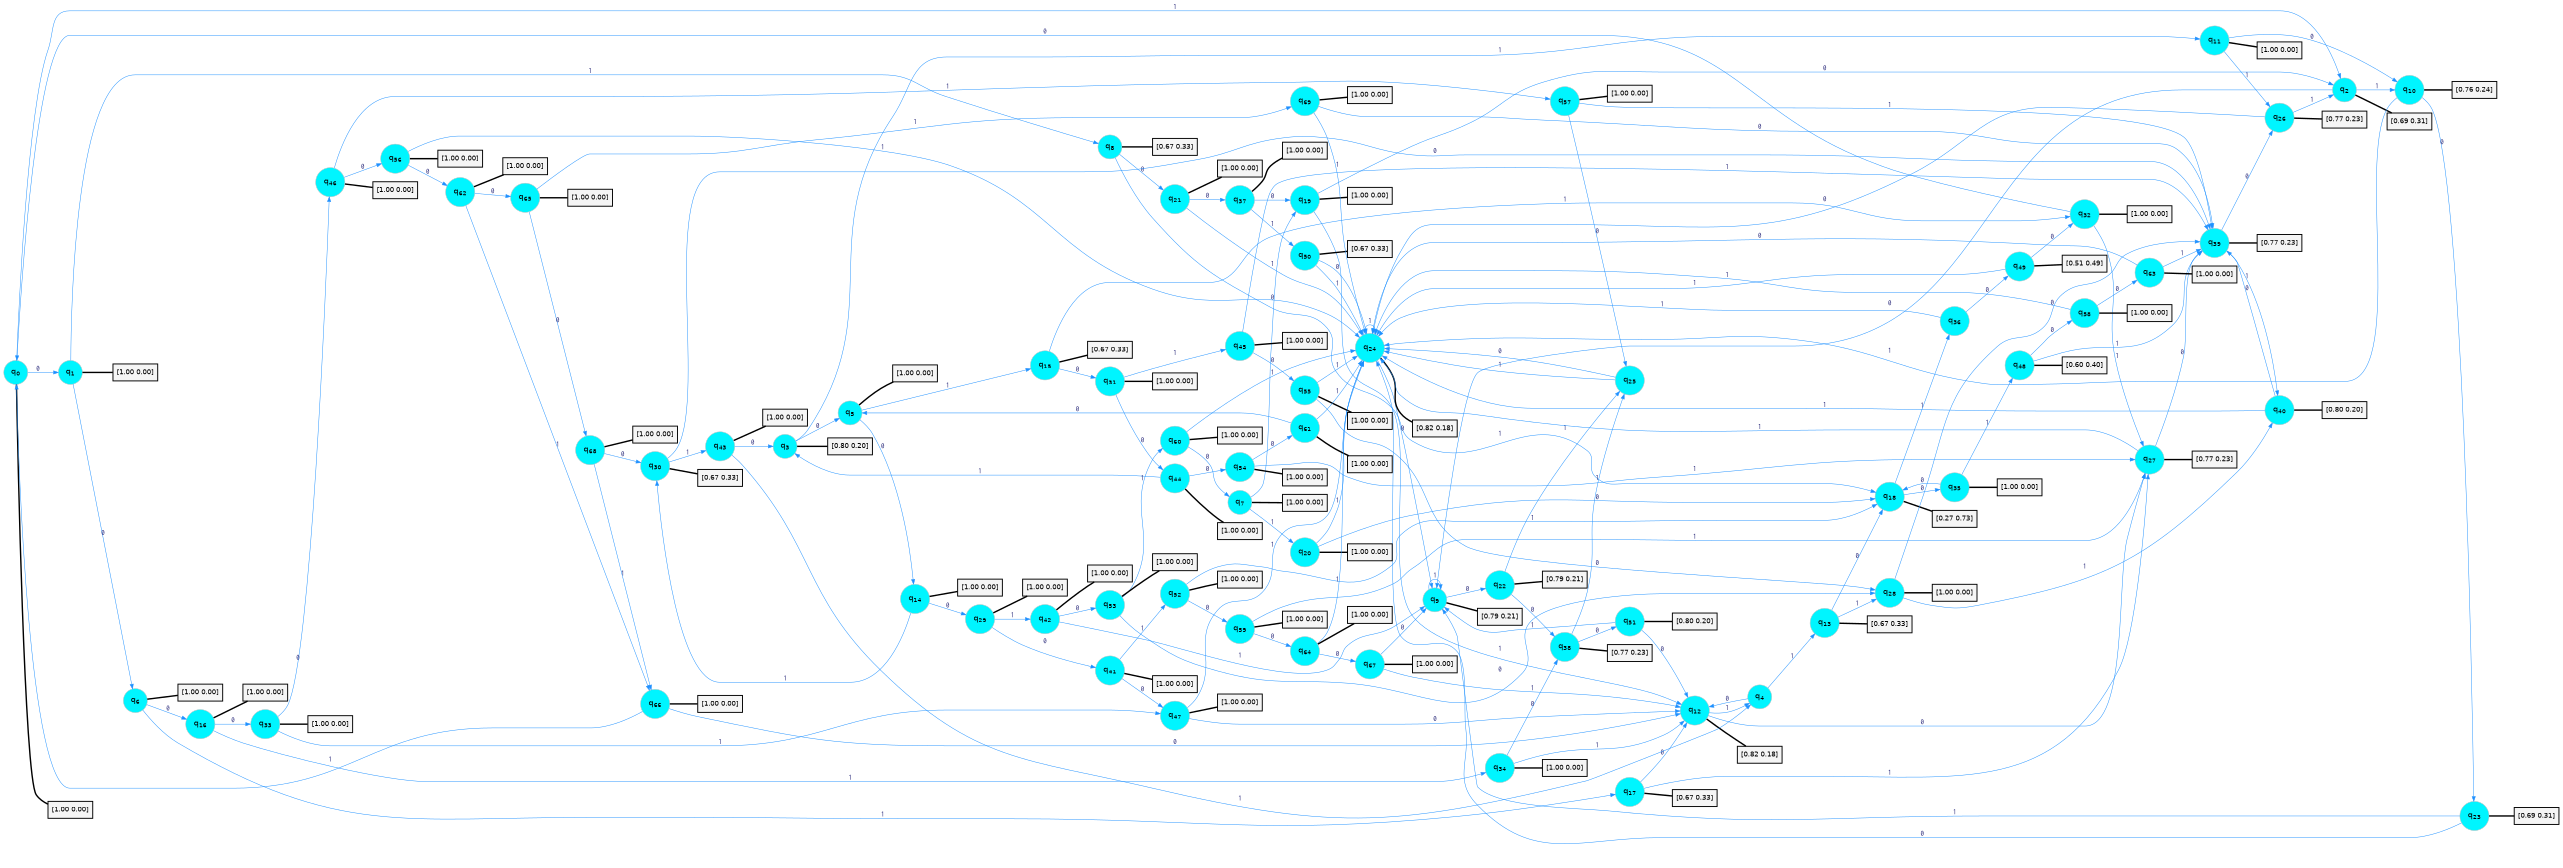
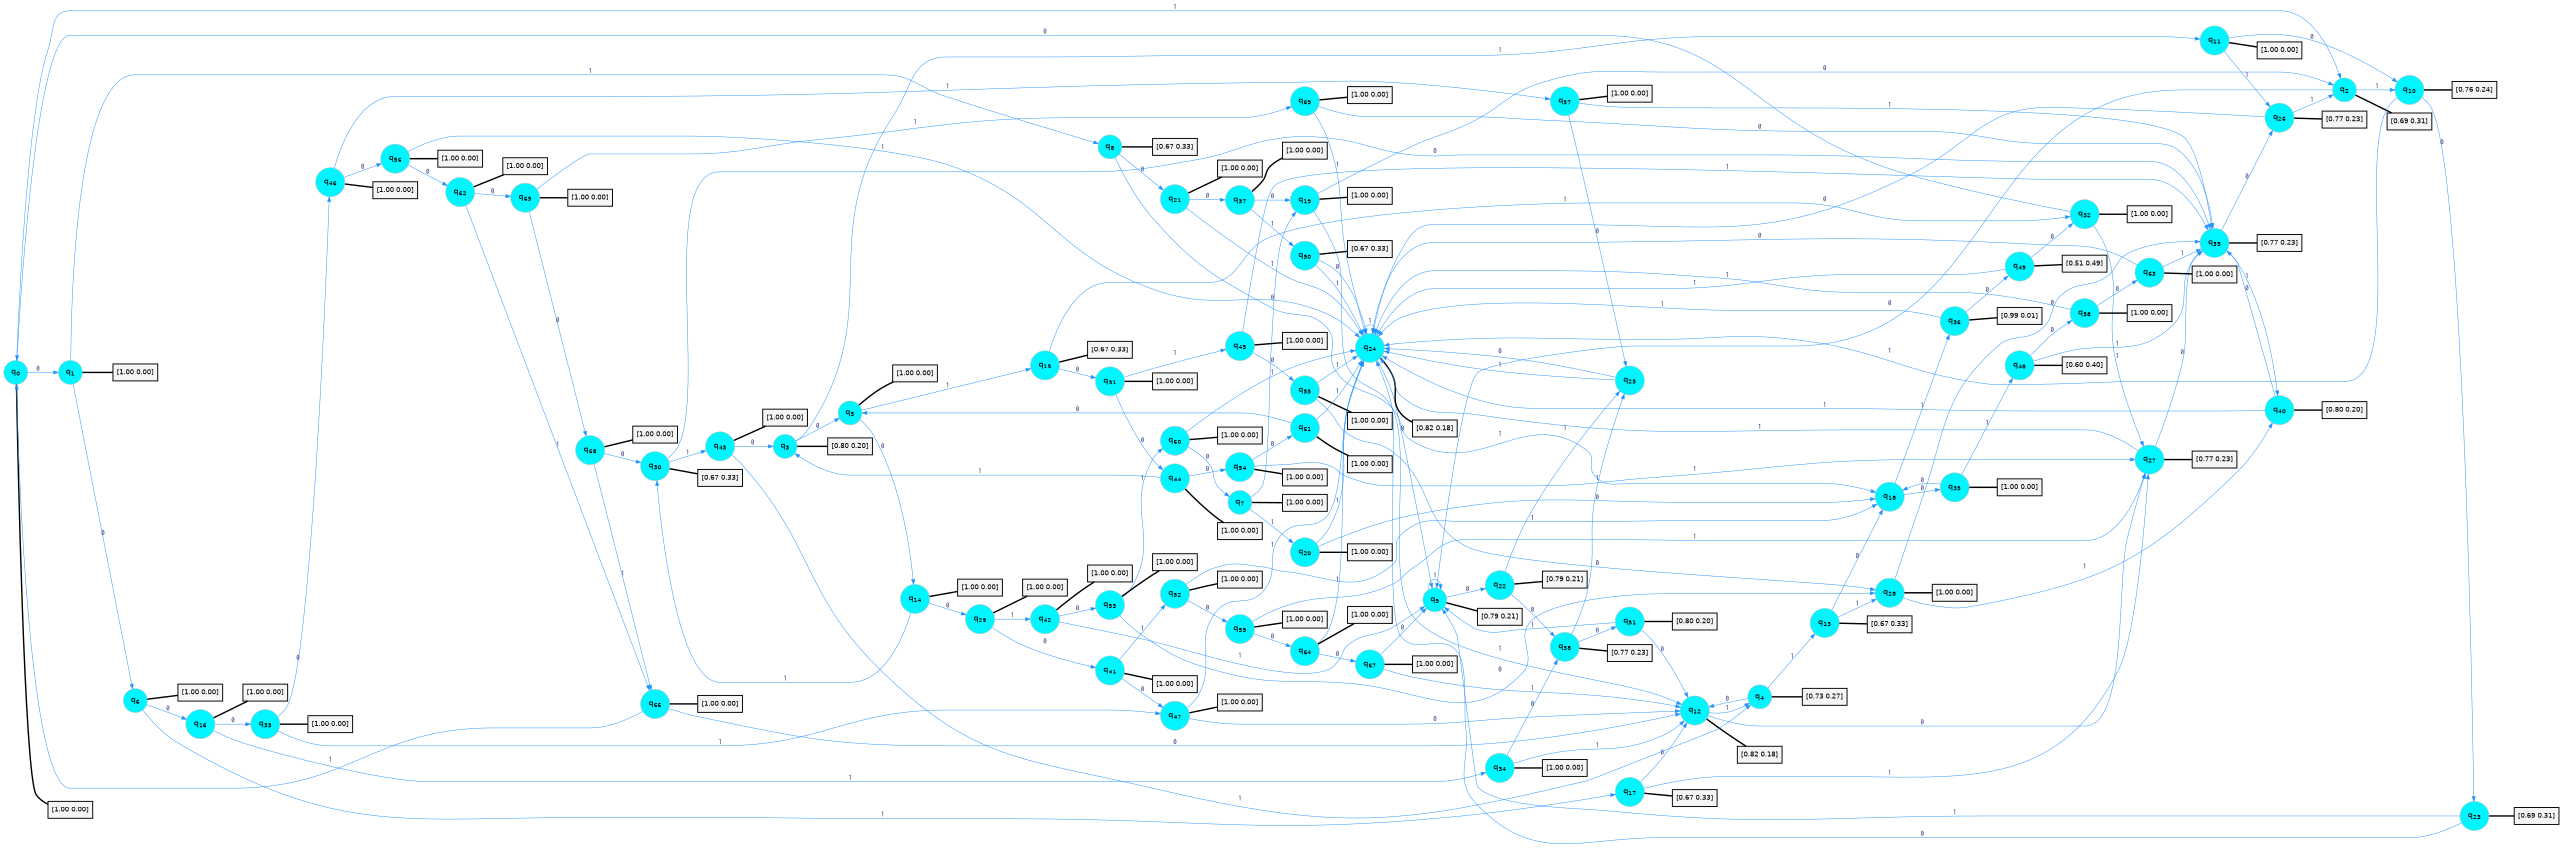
none -> (2020, 316)
(1955, 519) -> none
none -> (1825, 697)
